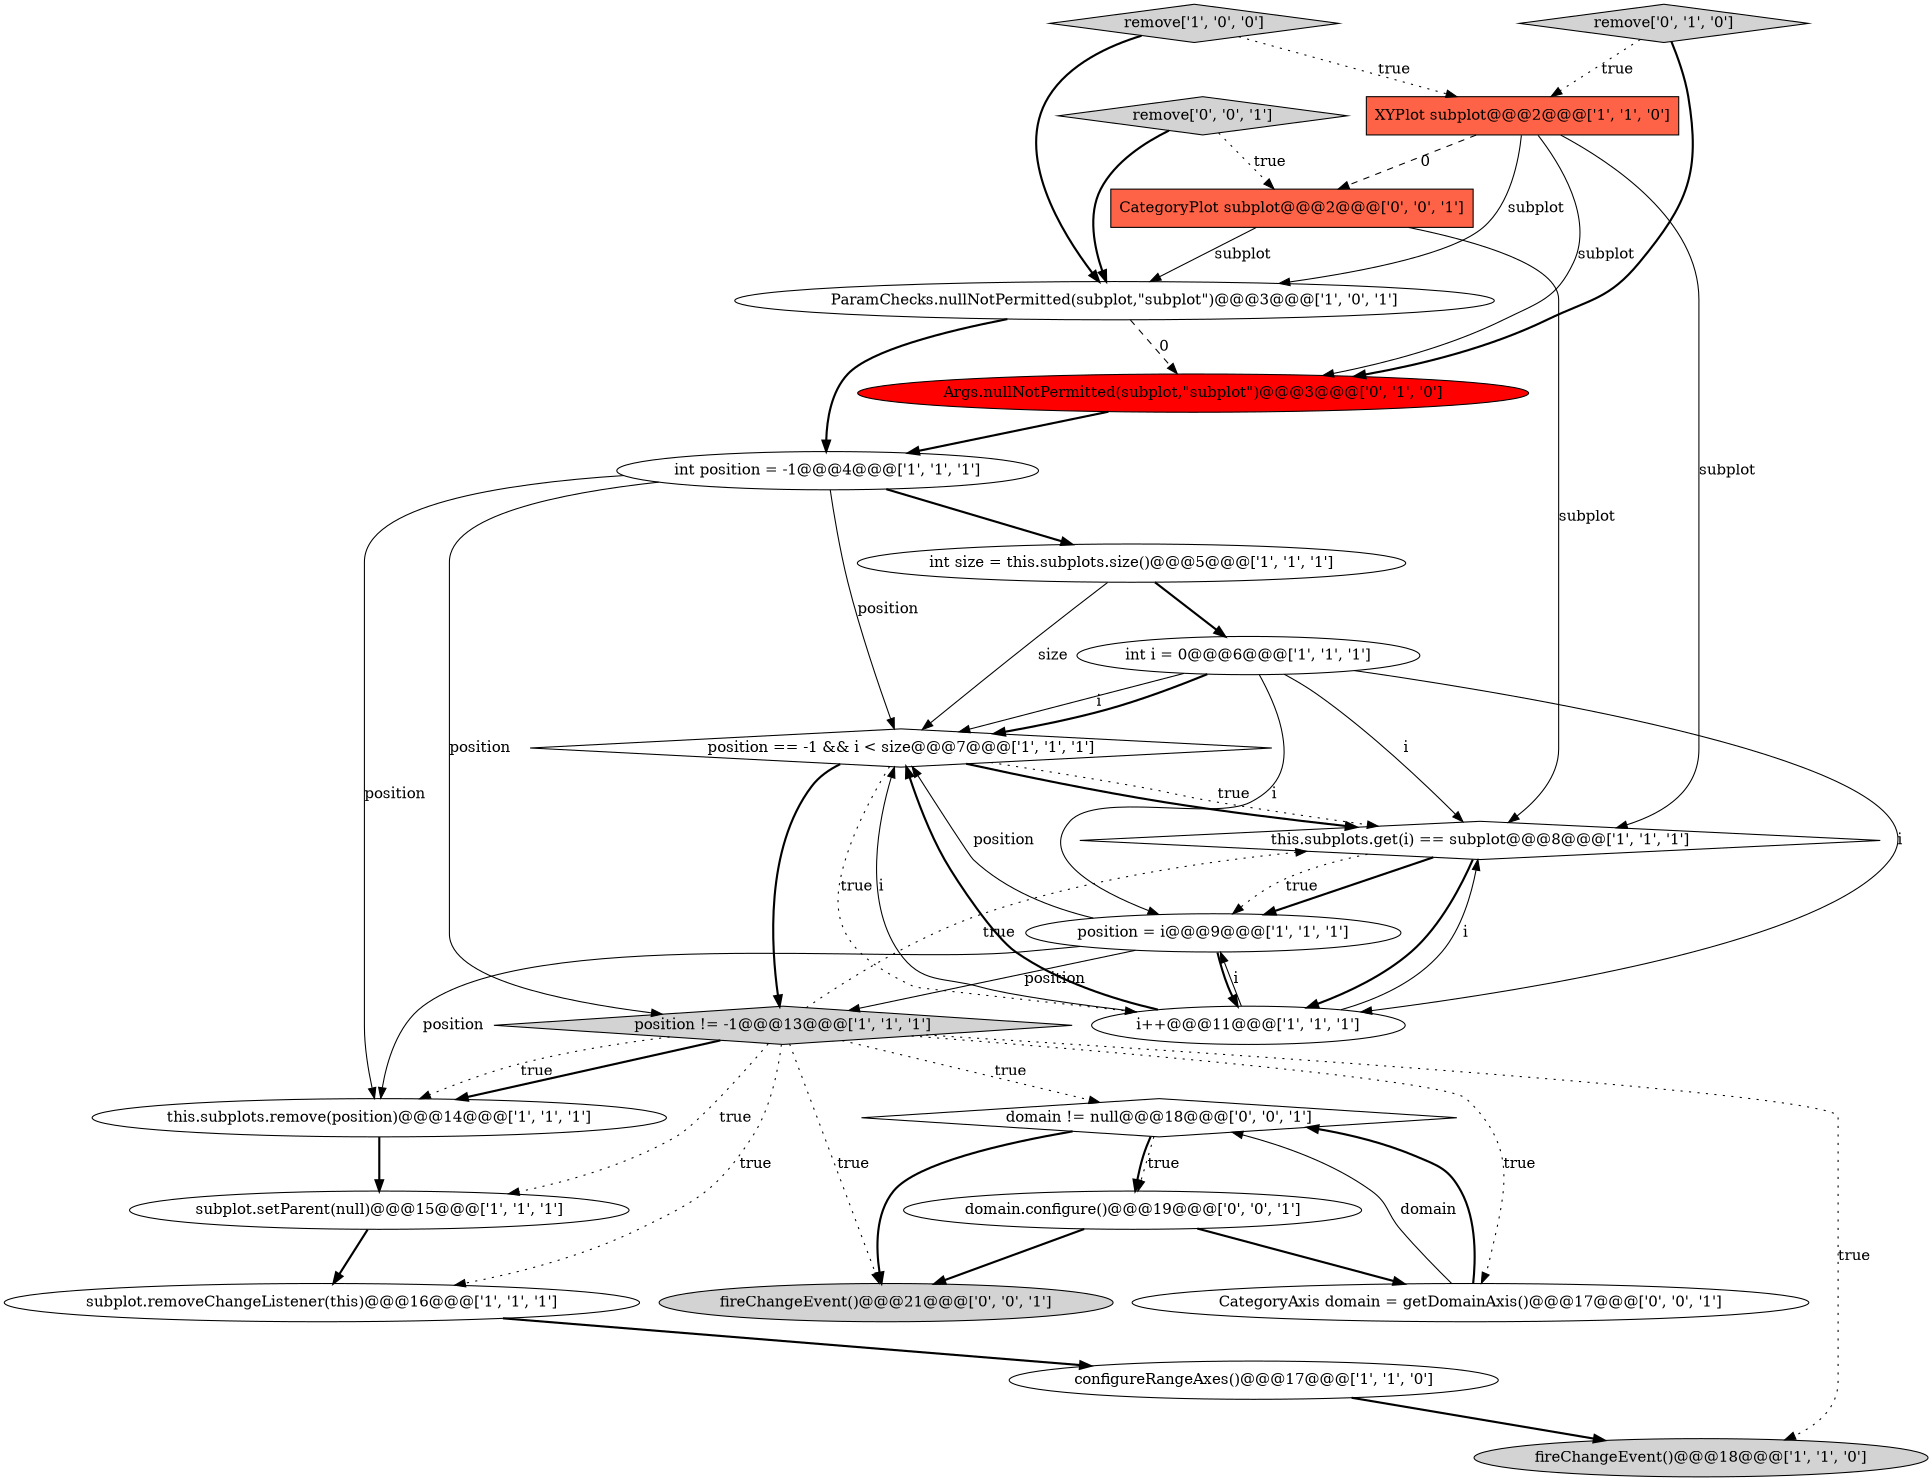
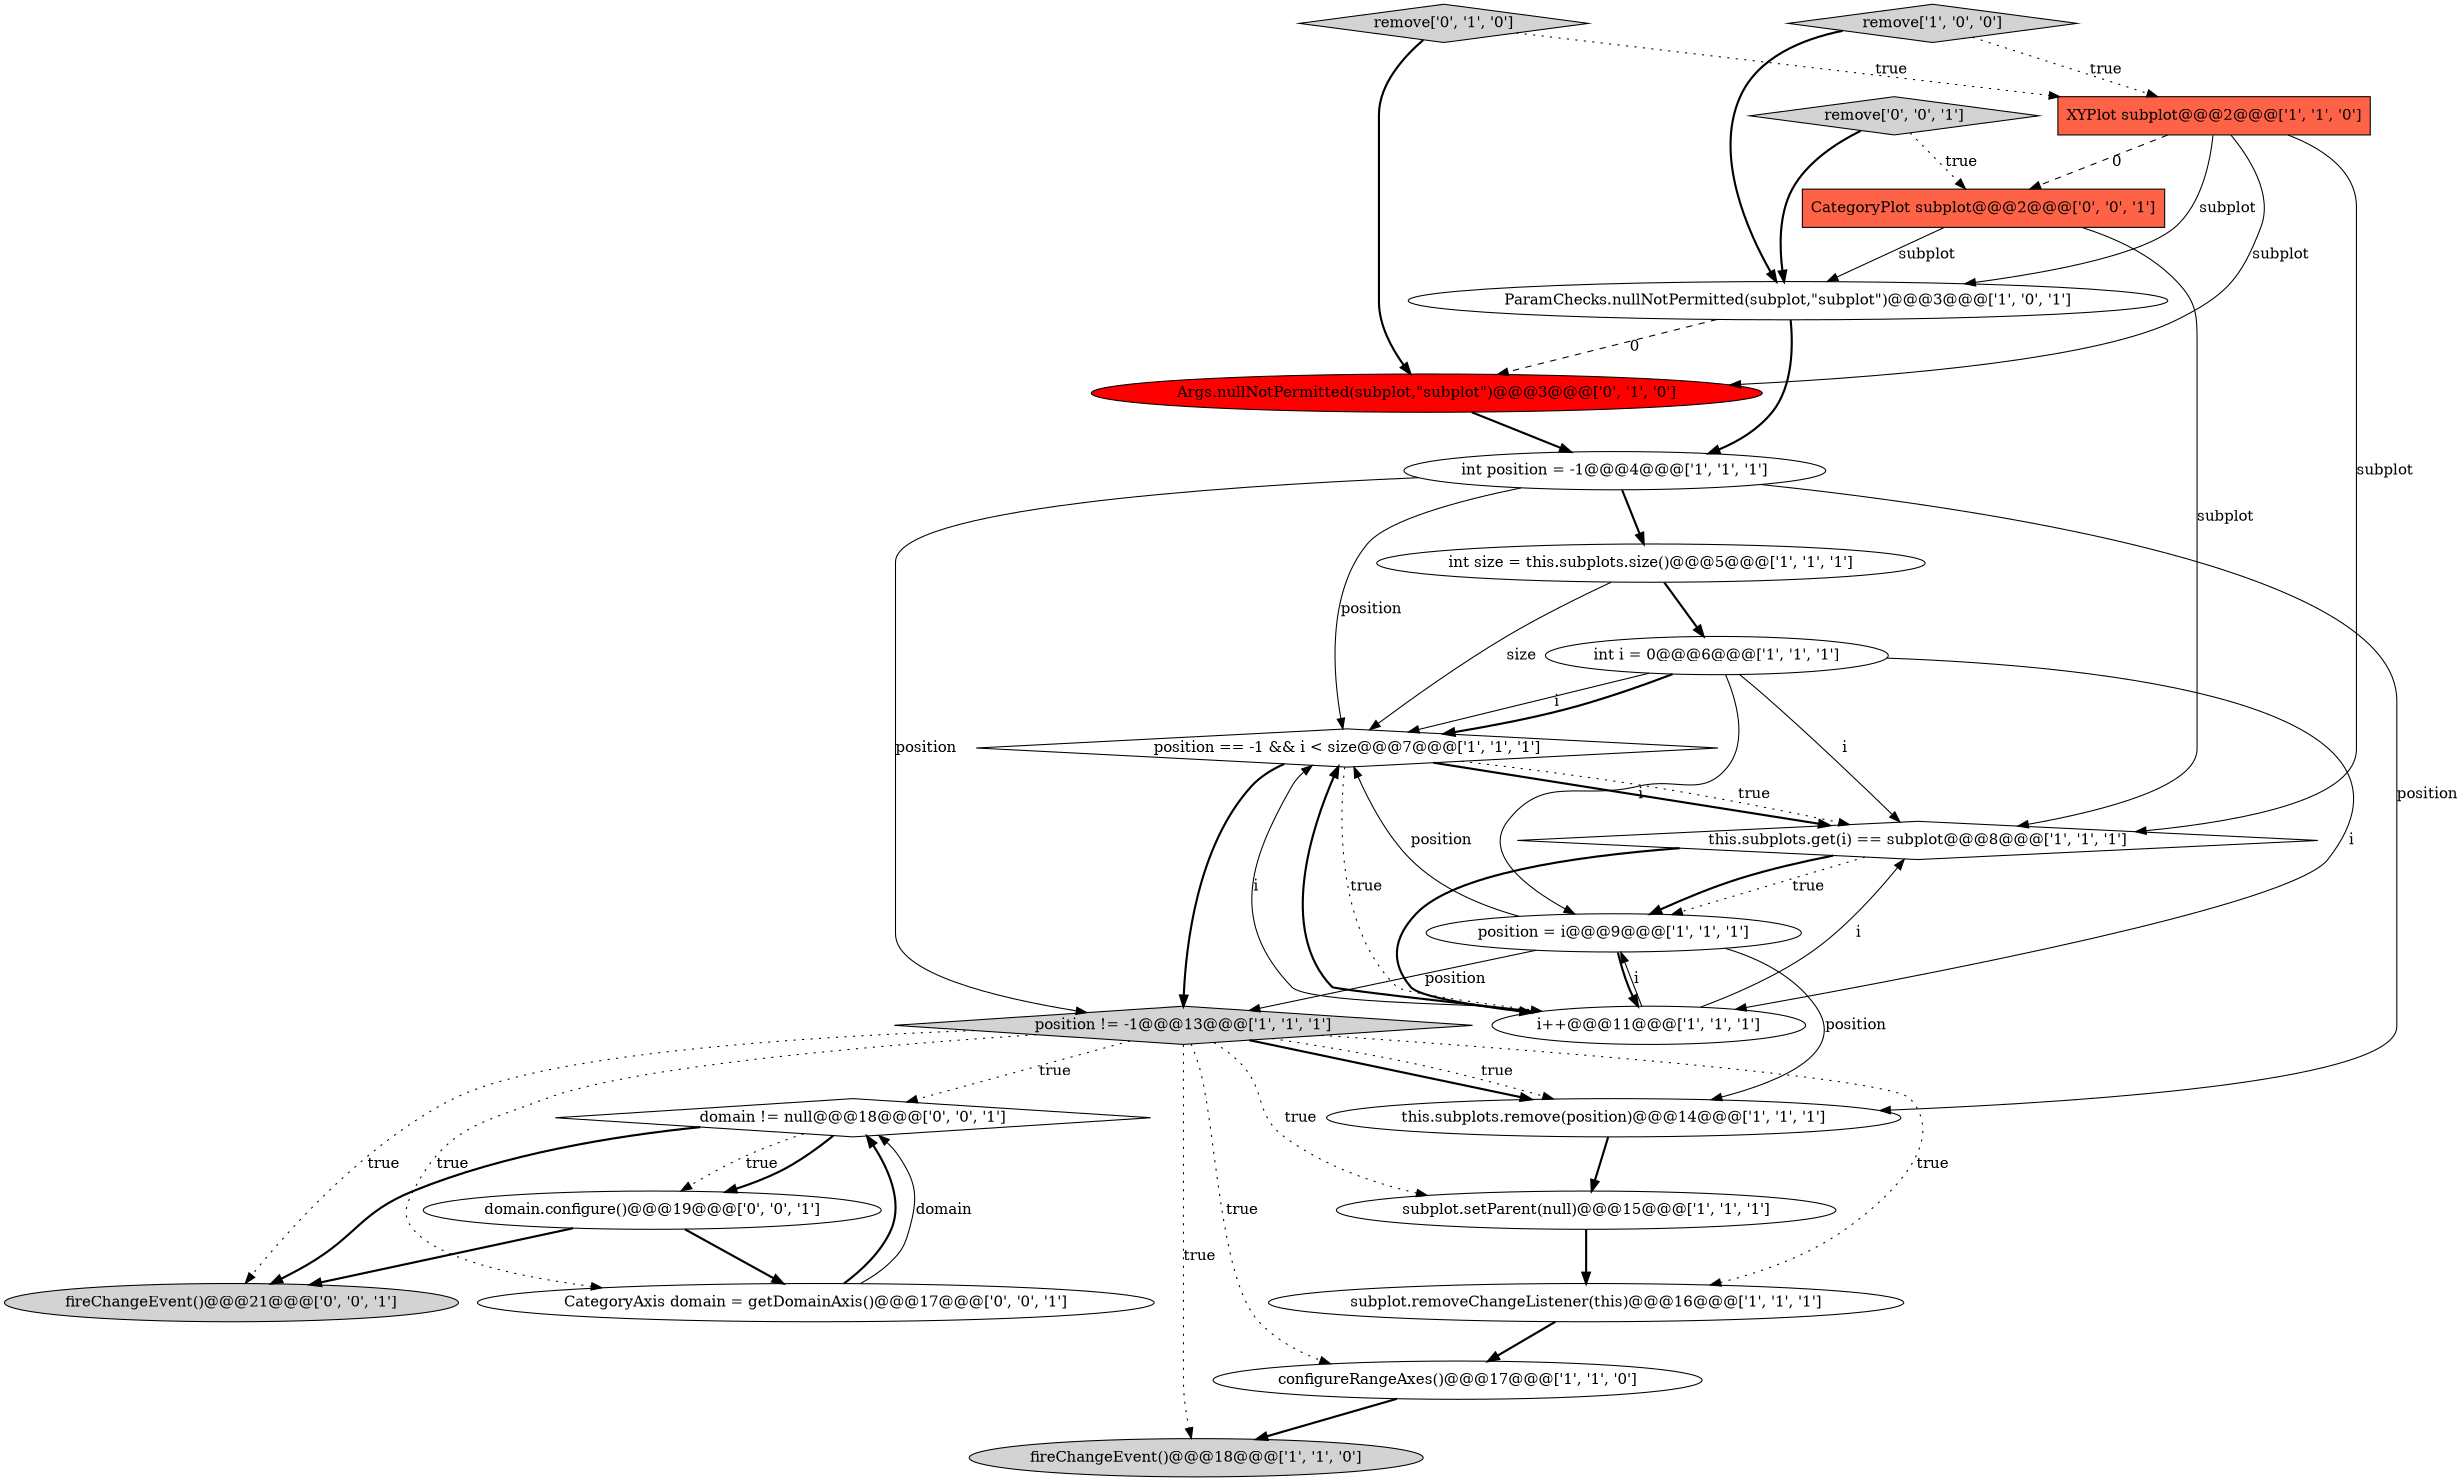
(1052, 893) -> (1224, 1221)
